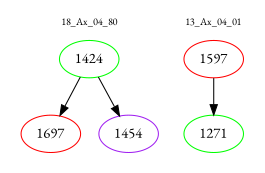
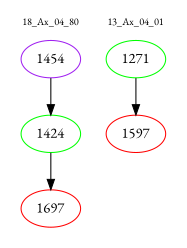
(214, 91) -> (136, 91)
(106, 92) -> (51, 91)
